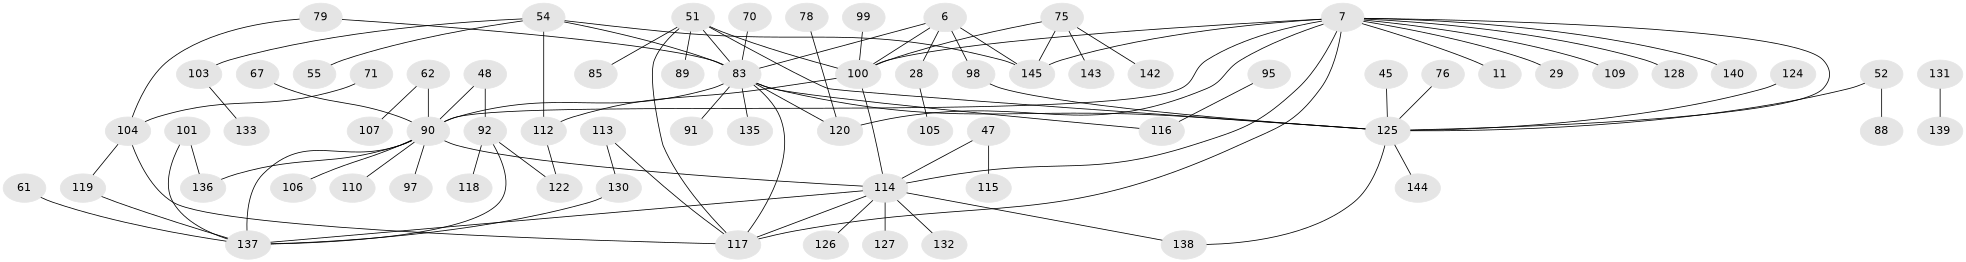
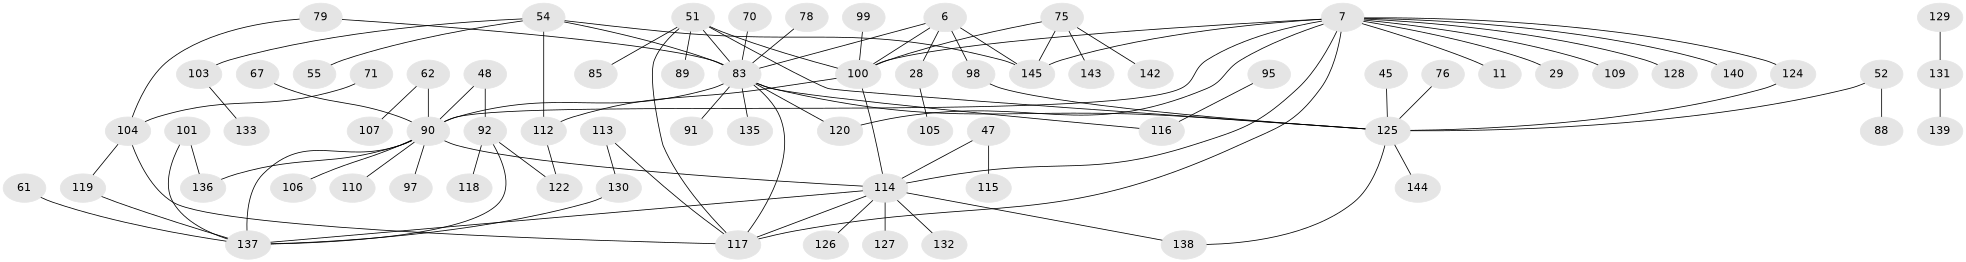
none -> (1940, 17)
(1817, 57) -> (1572, 27)
(823, 74) -> (775, 44)
